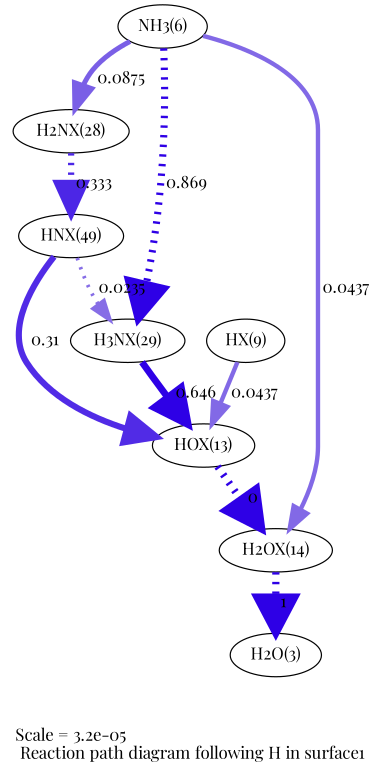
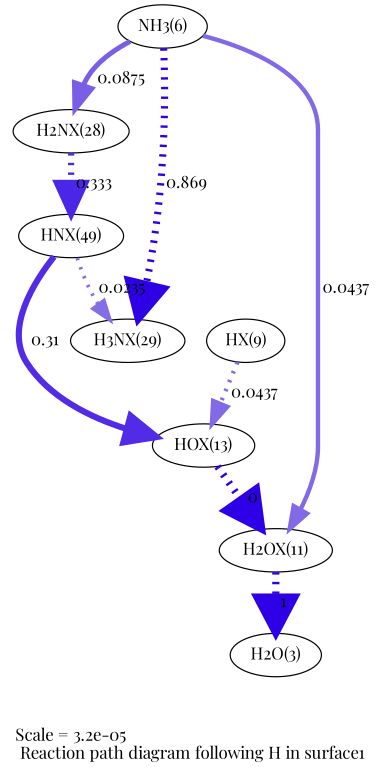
(155, 380) -> none
(229, 383) -> (229, 383)
(276, 550) -> (276, 550)
